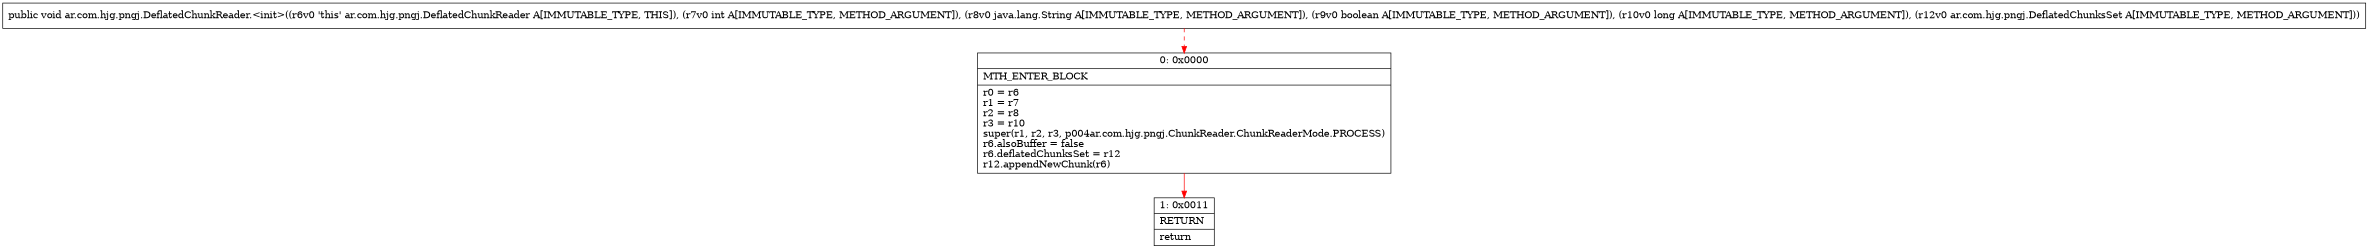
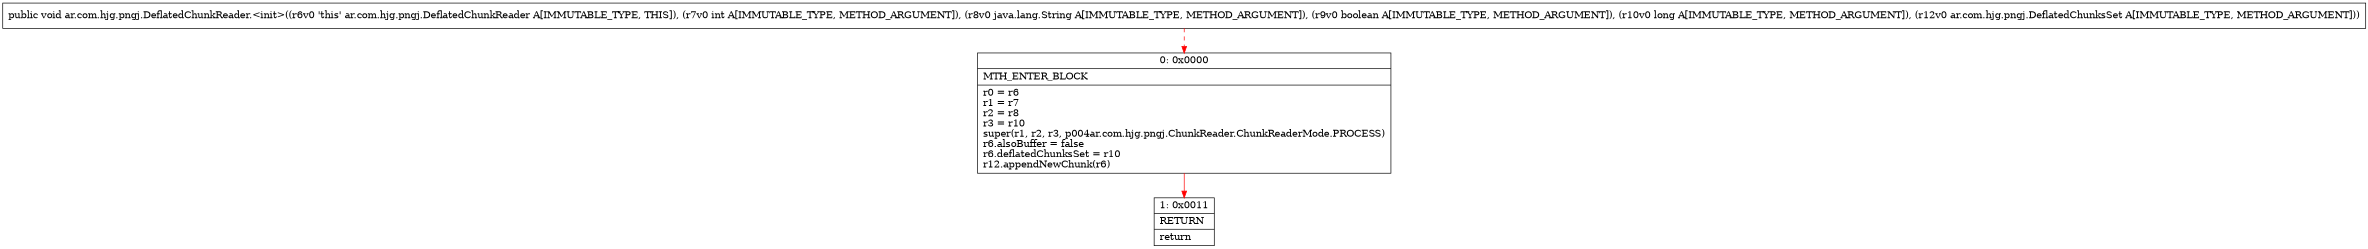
(1052, 154) -> (1052, 154)
